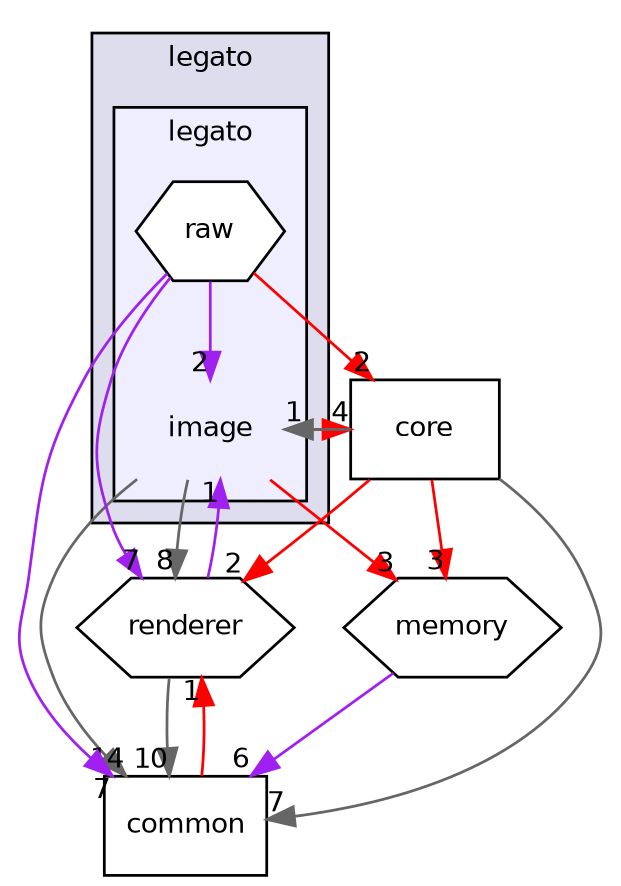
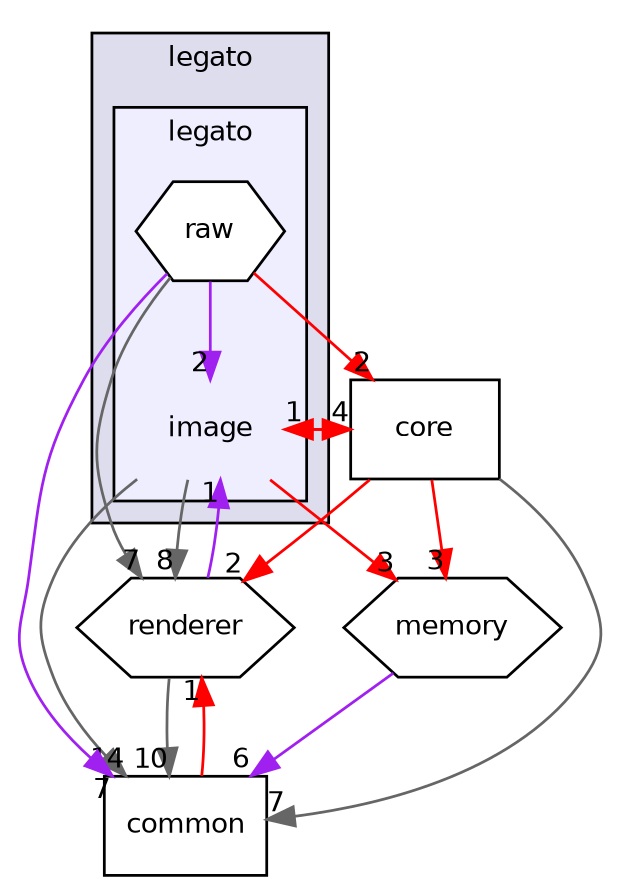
(103, 410) -> (103, 410)
(332, 429) -> (332, 429)
